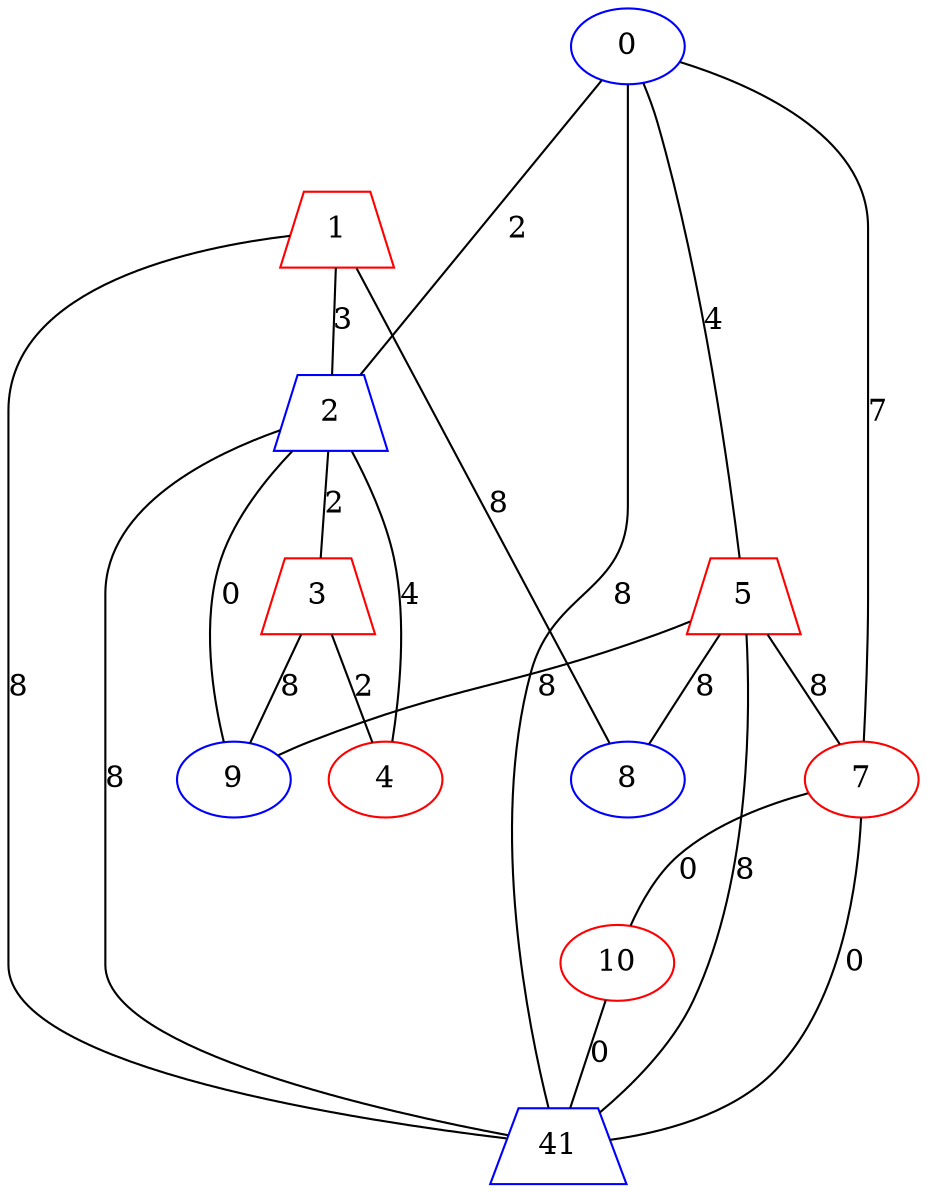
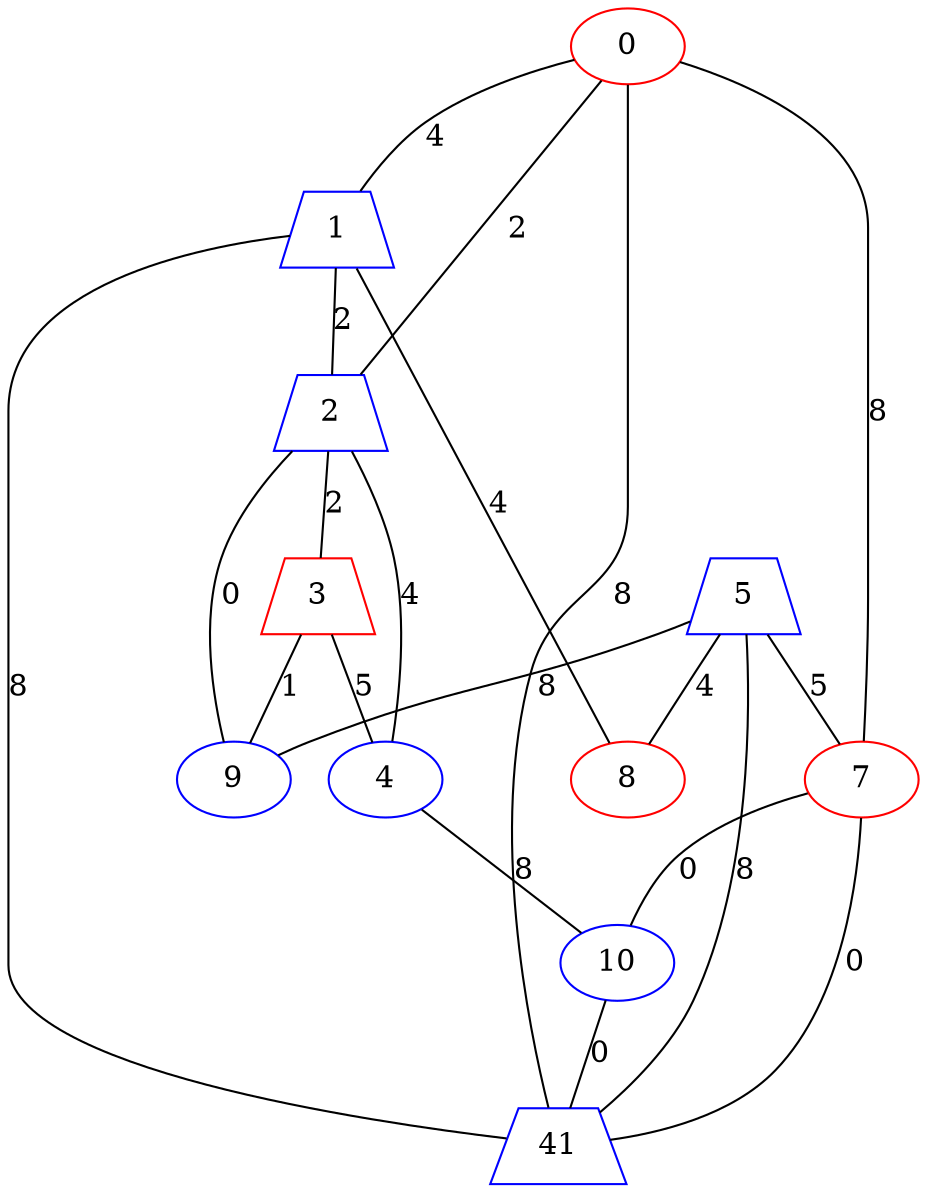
(628, 46) -> (628, 46)
(337, 230) -> (337, 230)
(703, 318) -> (454, 105)
(343, 321) -> (343, 321)
(879, 413) -> (879, 413)
(499, 505) -> (499, 505)
(744, 596) -> (744, 596)
(291, 688) -> (291, 688)
(365, 688) -> (365, 688)
(706, 688) -> (706, 688)
(820, 688) -> (820, 688)
(386, 780) -> (386, 780)
(628, 780) -> (628, 780)
none -> (498, 868)
(105, 879) -> none
(617, 963) -> (617, 963)
